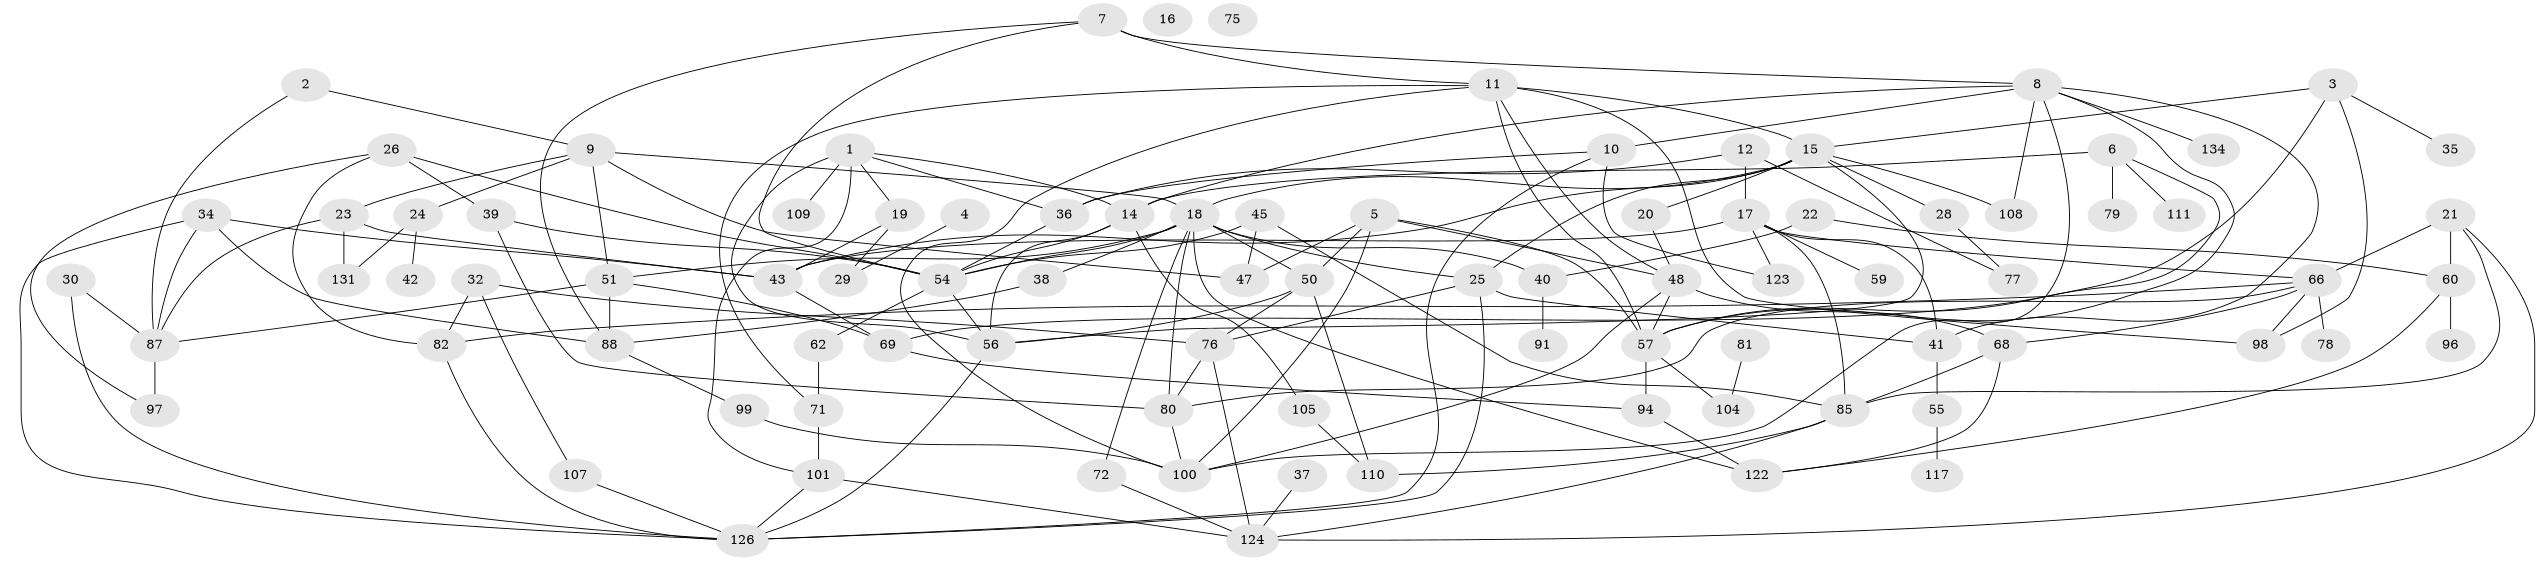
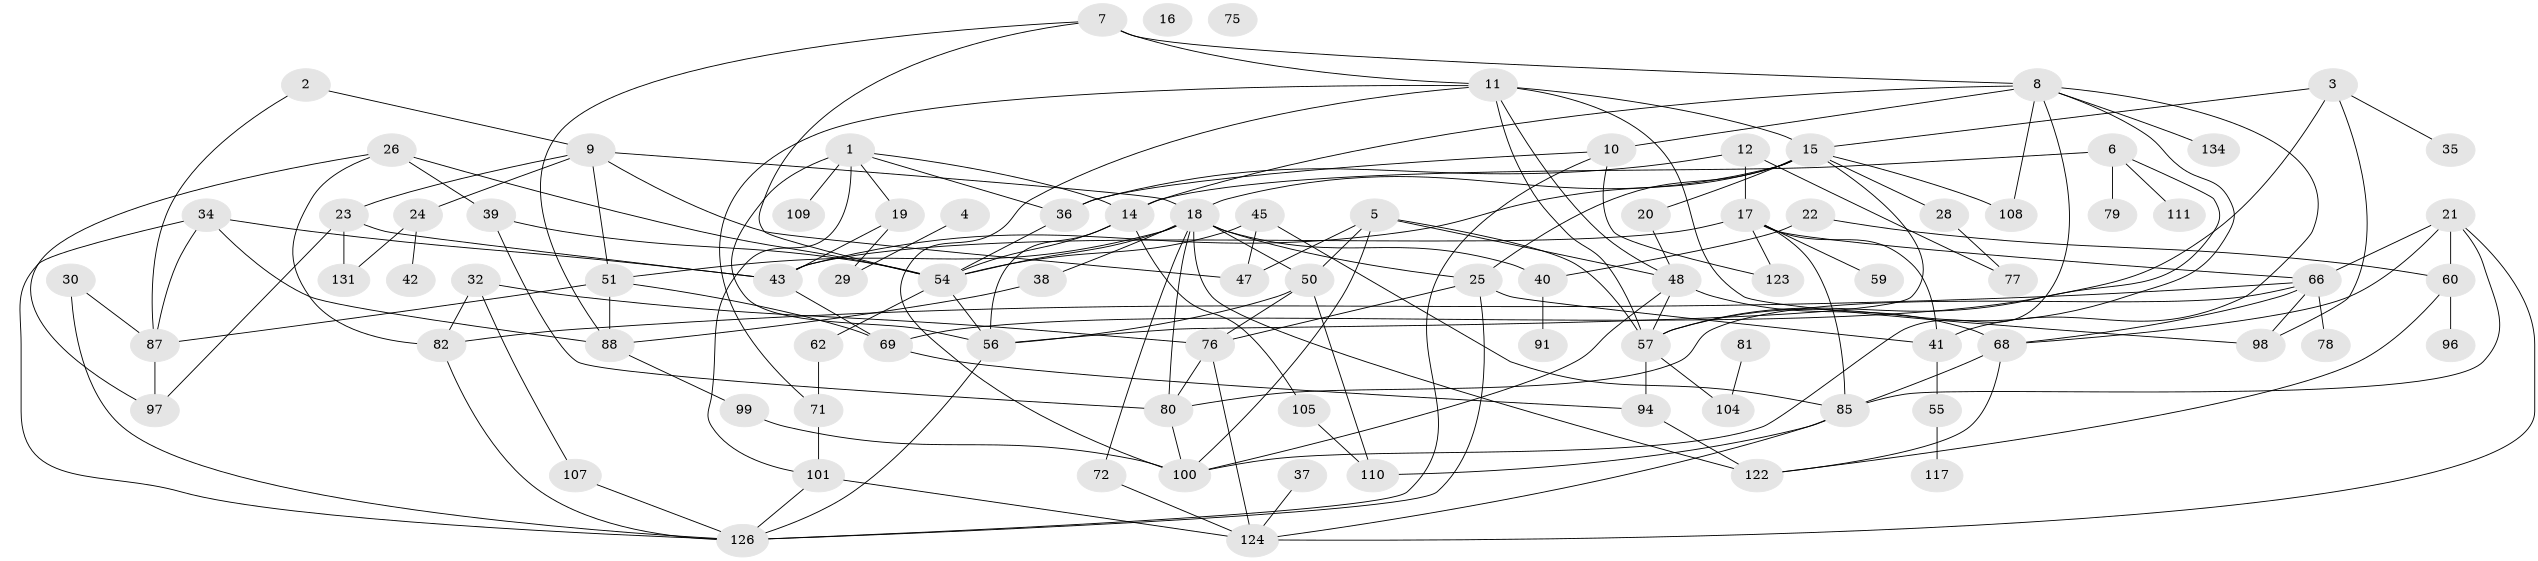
(226, 254) -> (249, 313)
none -> (2245, 320)
